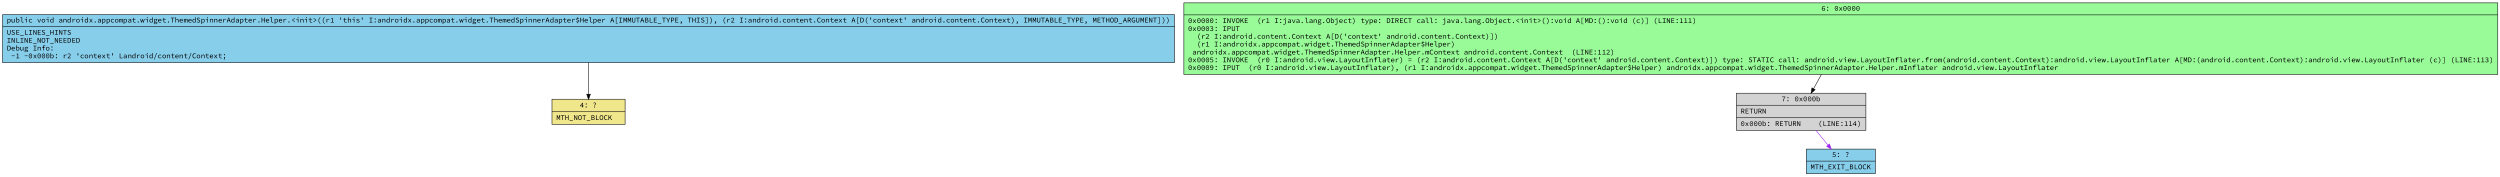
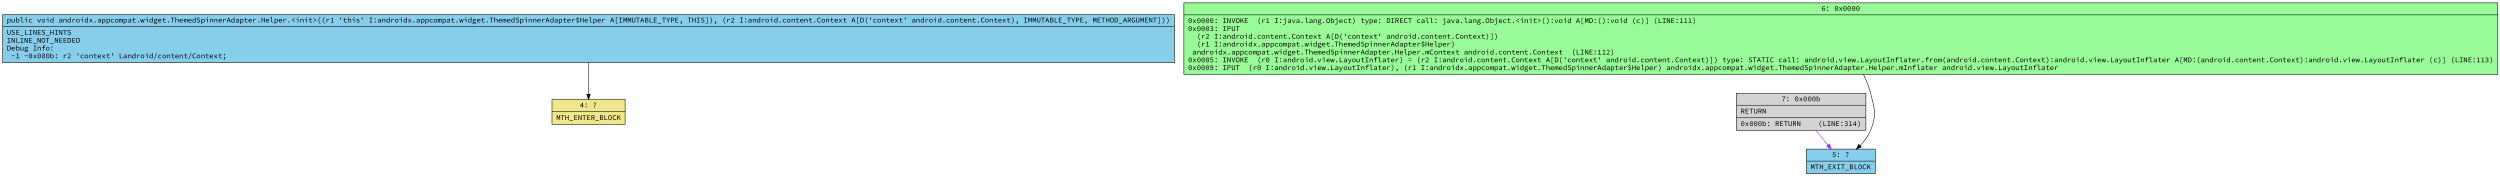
(1818, 82) -> (1874, 111)
(584, 118) -> (589, 118)
(1801, 124) -> (1801, 124)
